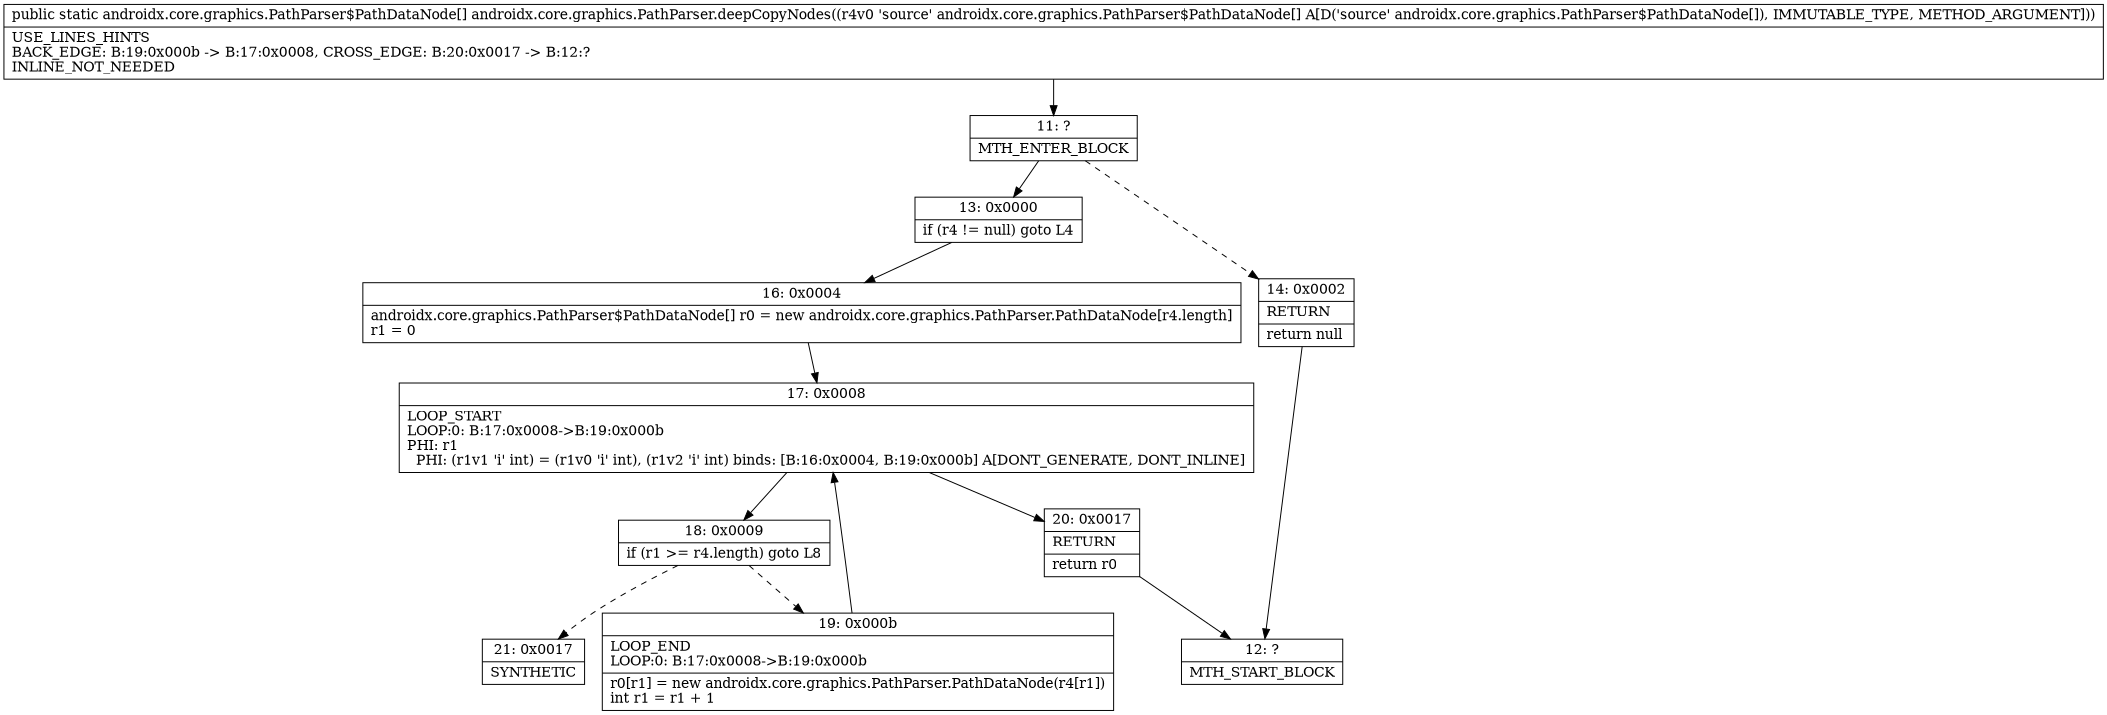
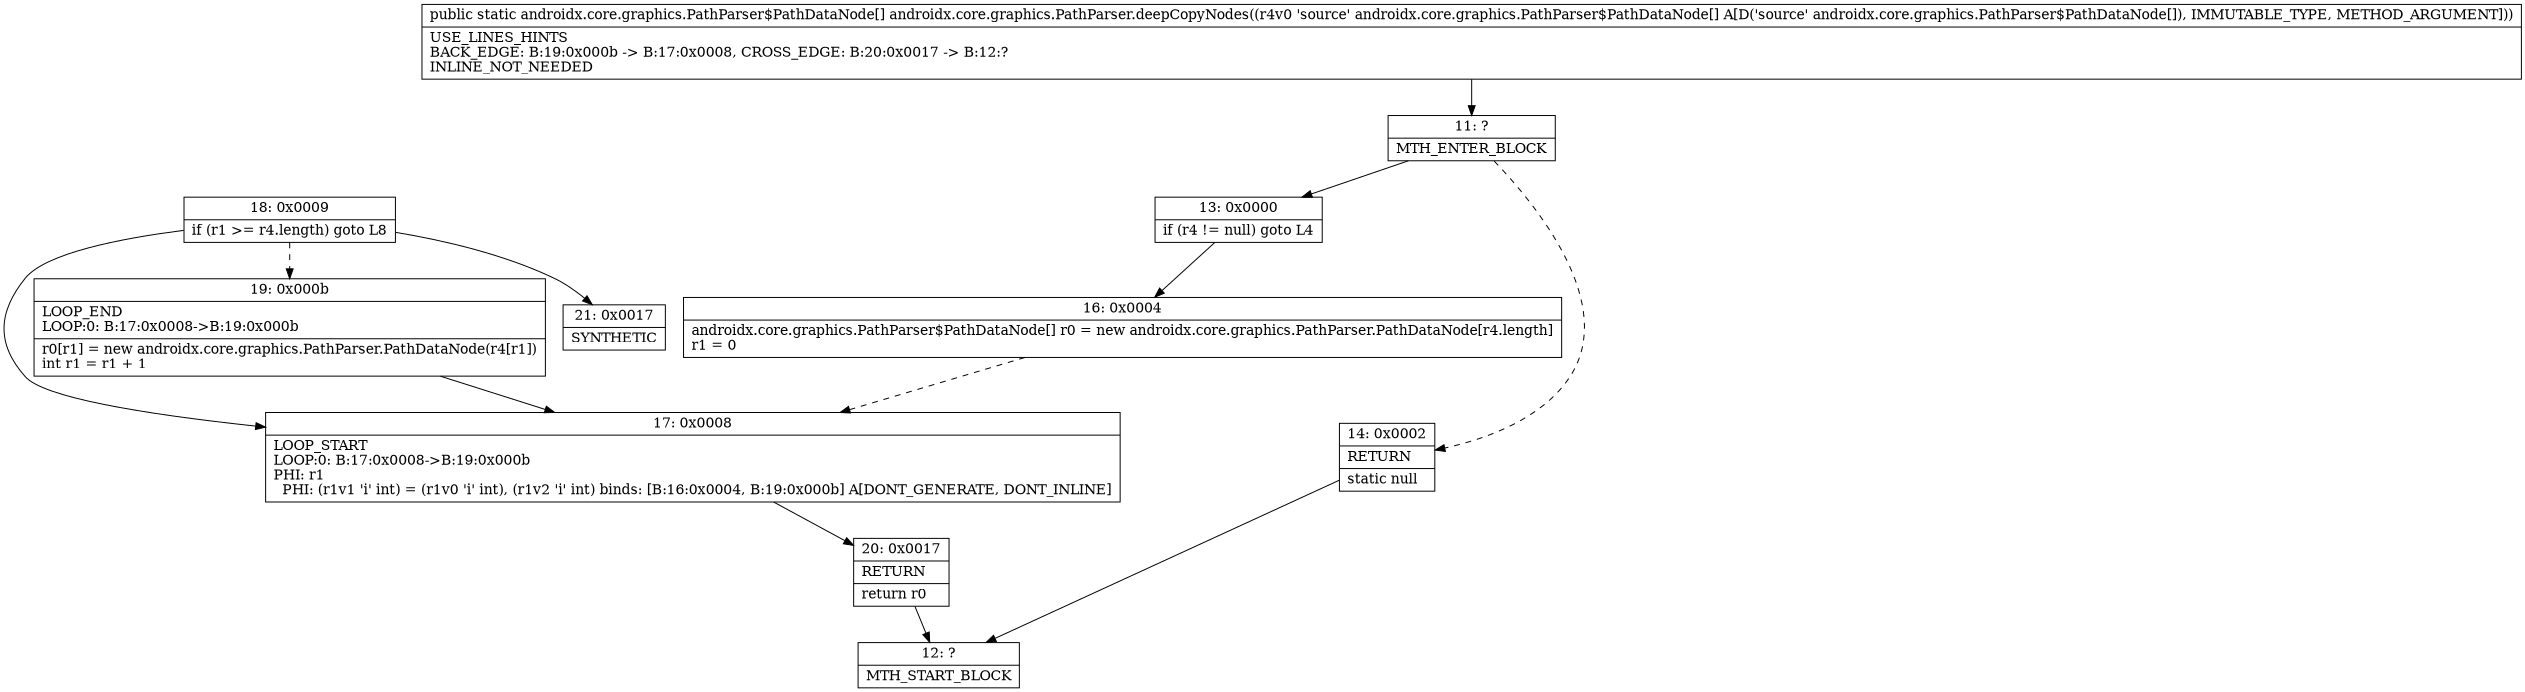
(1305, 335) -> (1383, 479)
(812, 358) -> (937, 384)
(769, 493) -> (14, 360)
(620, 596) -> (494, 255)
